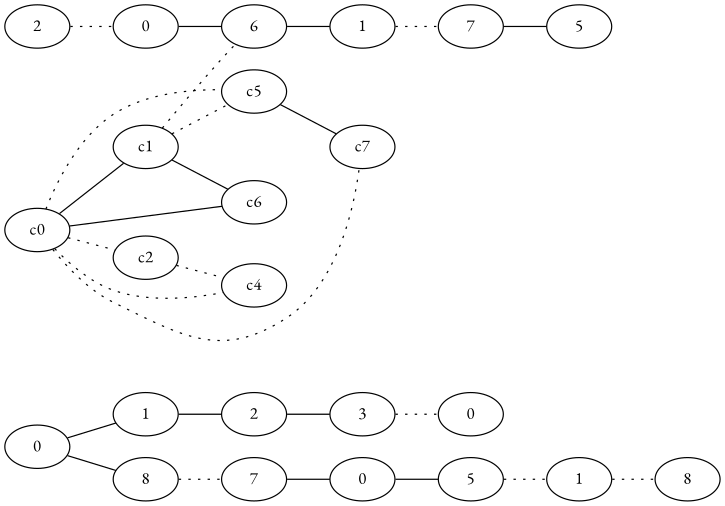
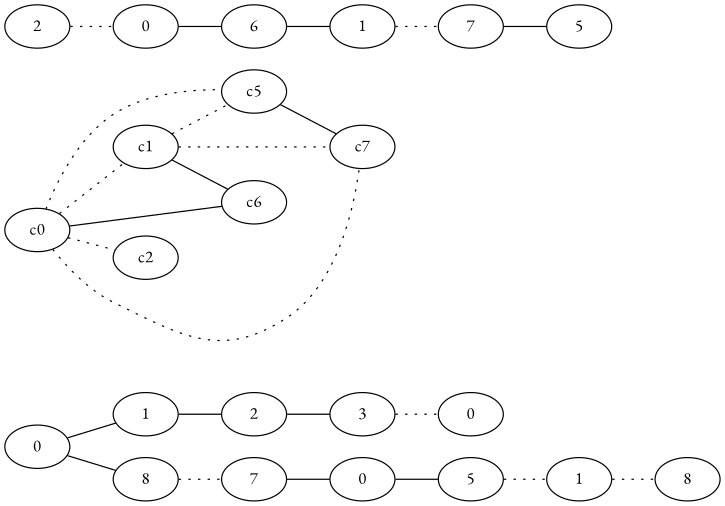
(202, 82) -> (254, 147)
(92, 188) -> (92, 188)
(254, 285) -> none
